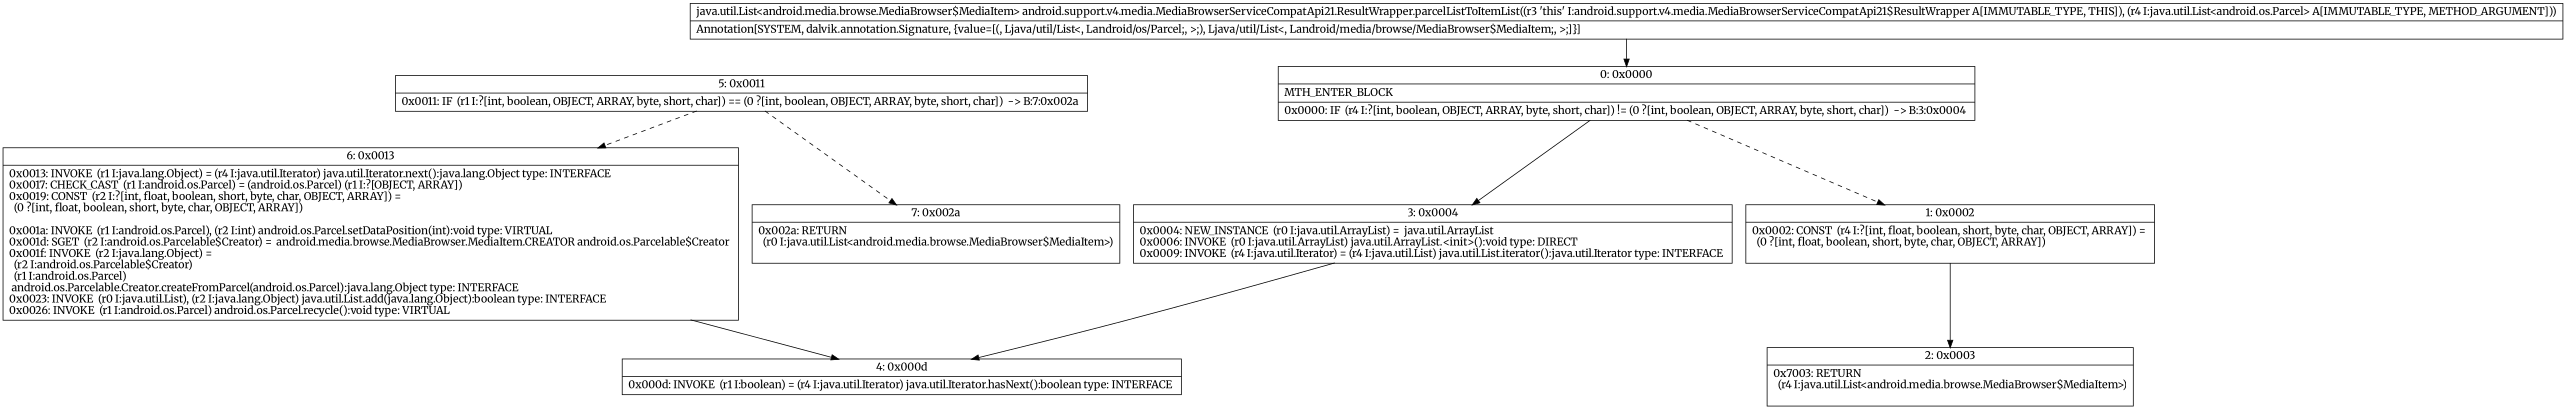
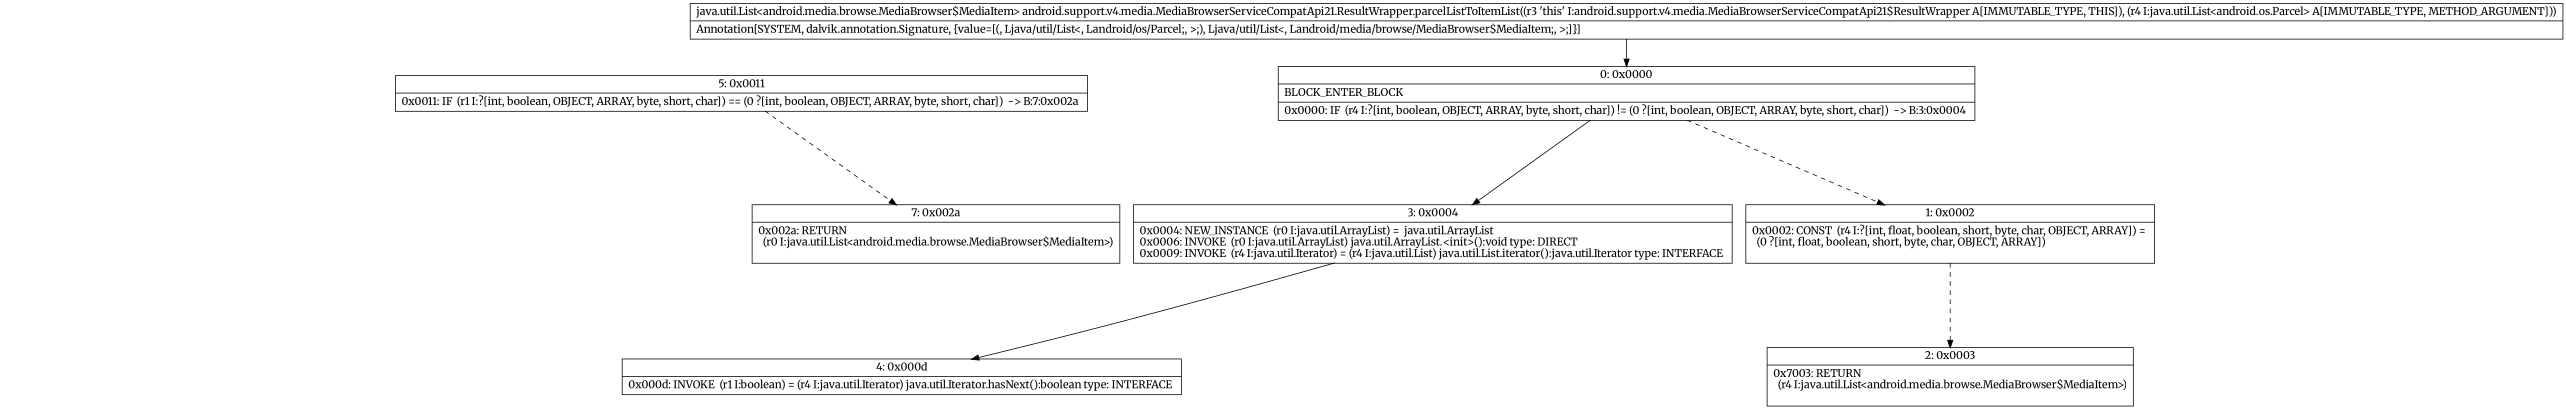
(1339, 93) -> (1344, 93)
(371, 234) -> none
(1950, 302) -> (1950, 302)
